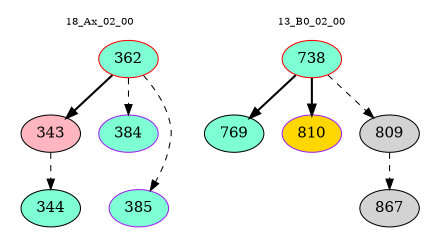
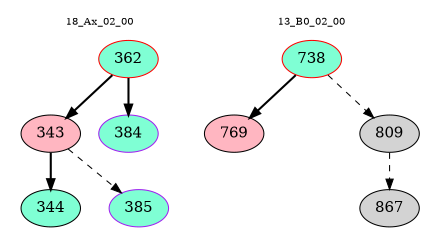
(128, 91) -> (128, 91)
(171, 126) -> (91, 168)
(234, 134) -> (234, 134)
(312, 134) -> none
(51, 166) -> (51, 166)
